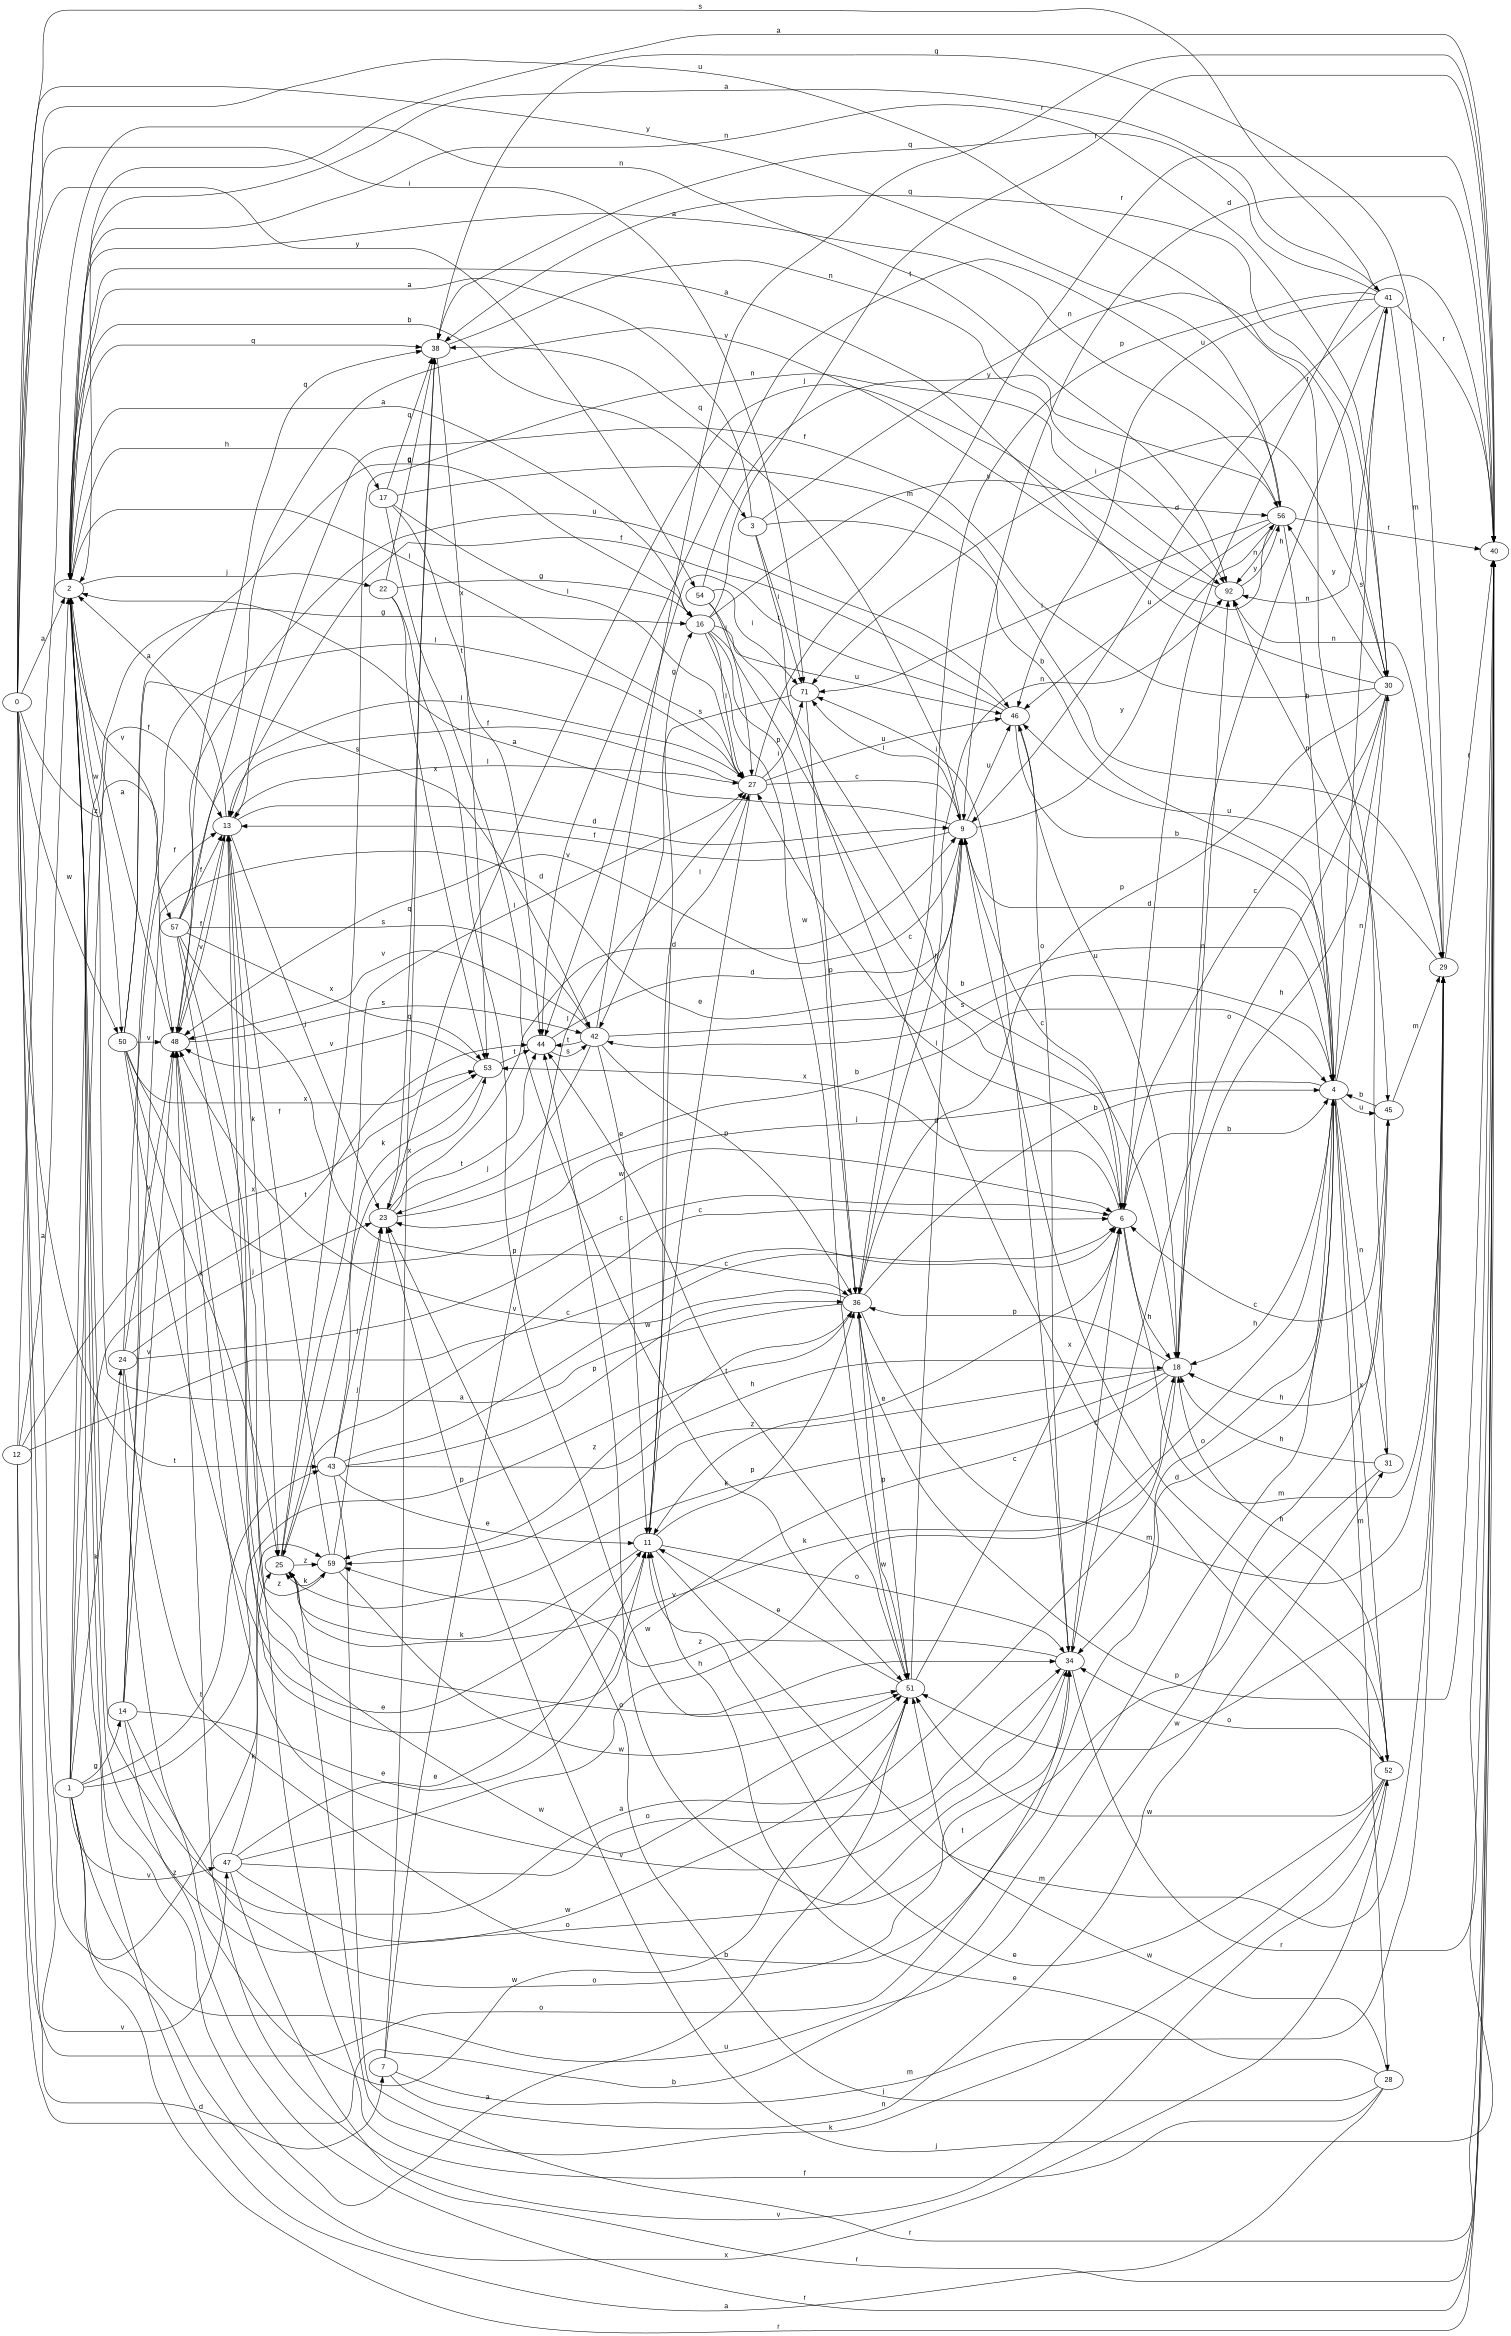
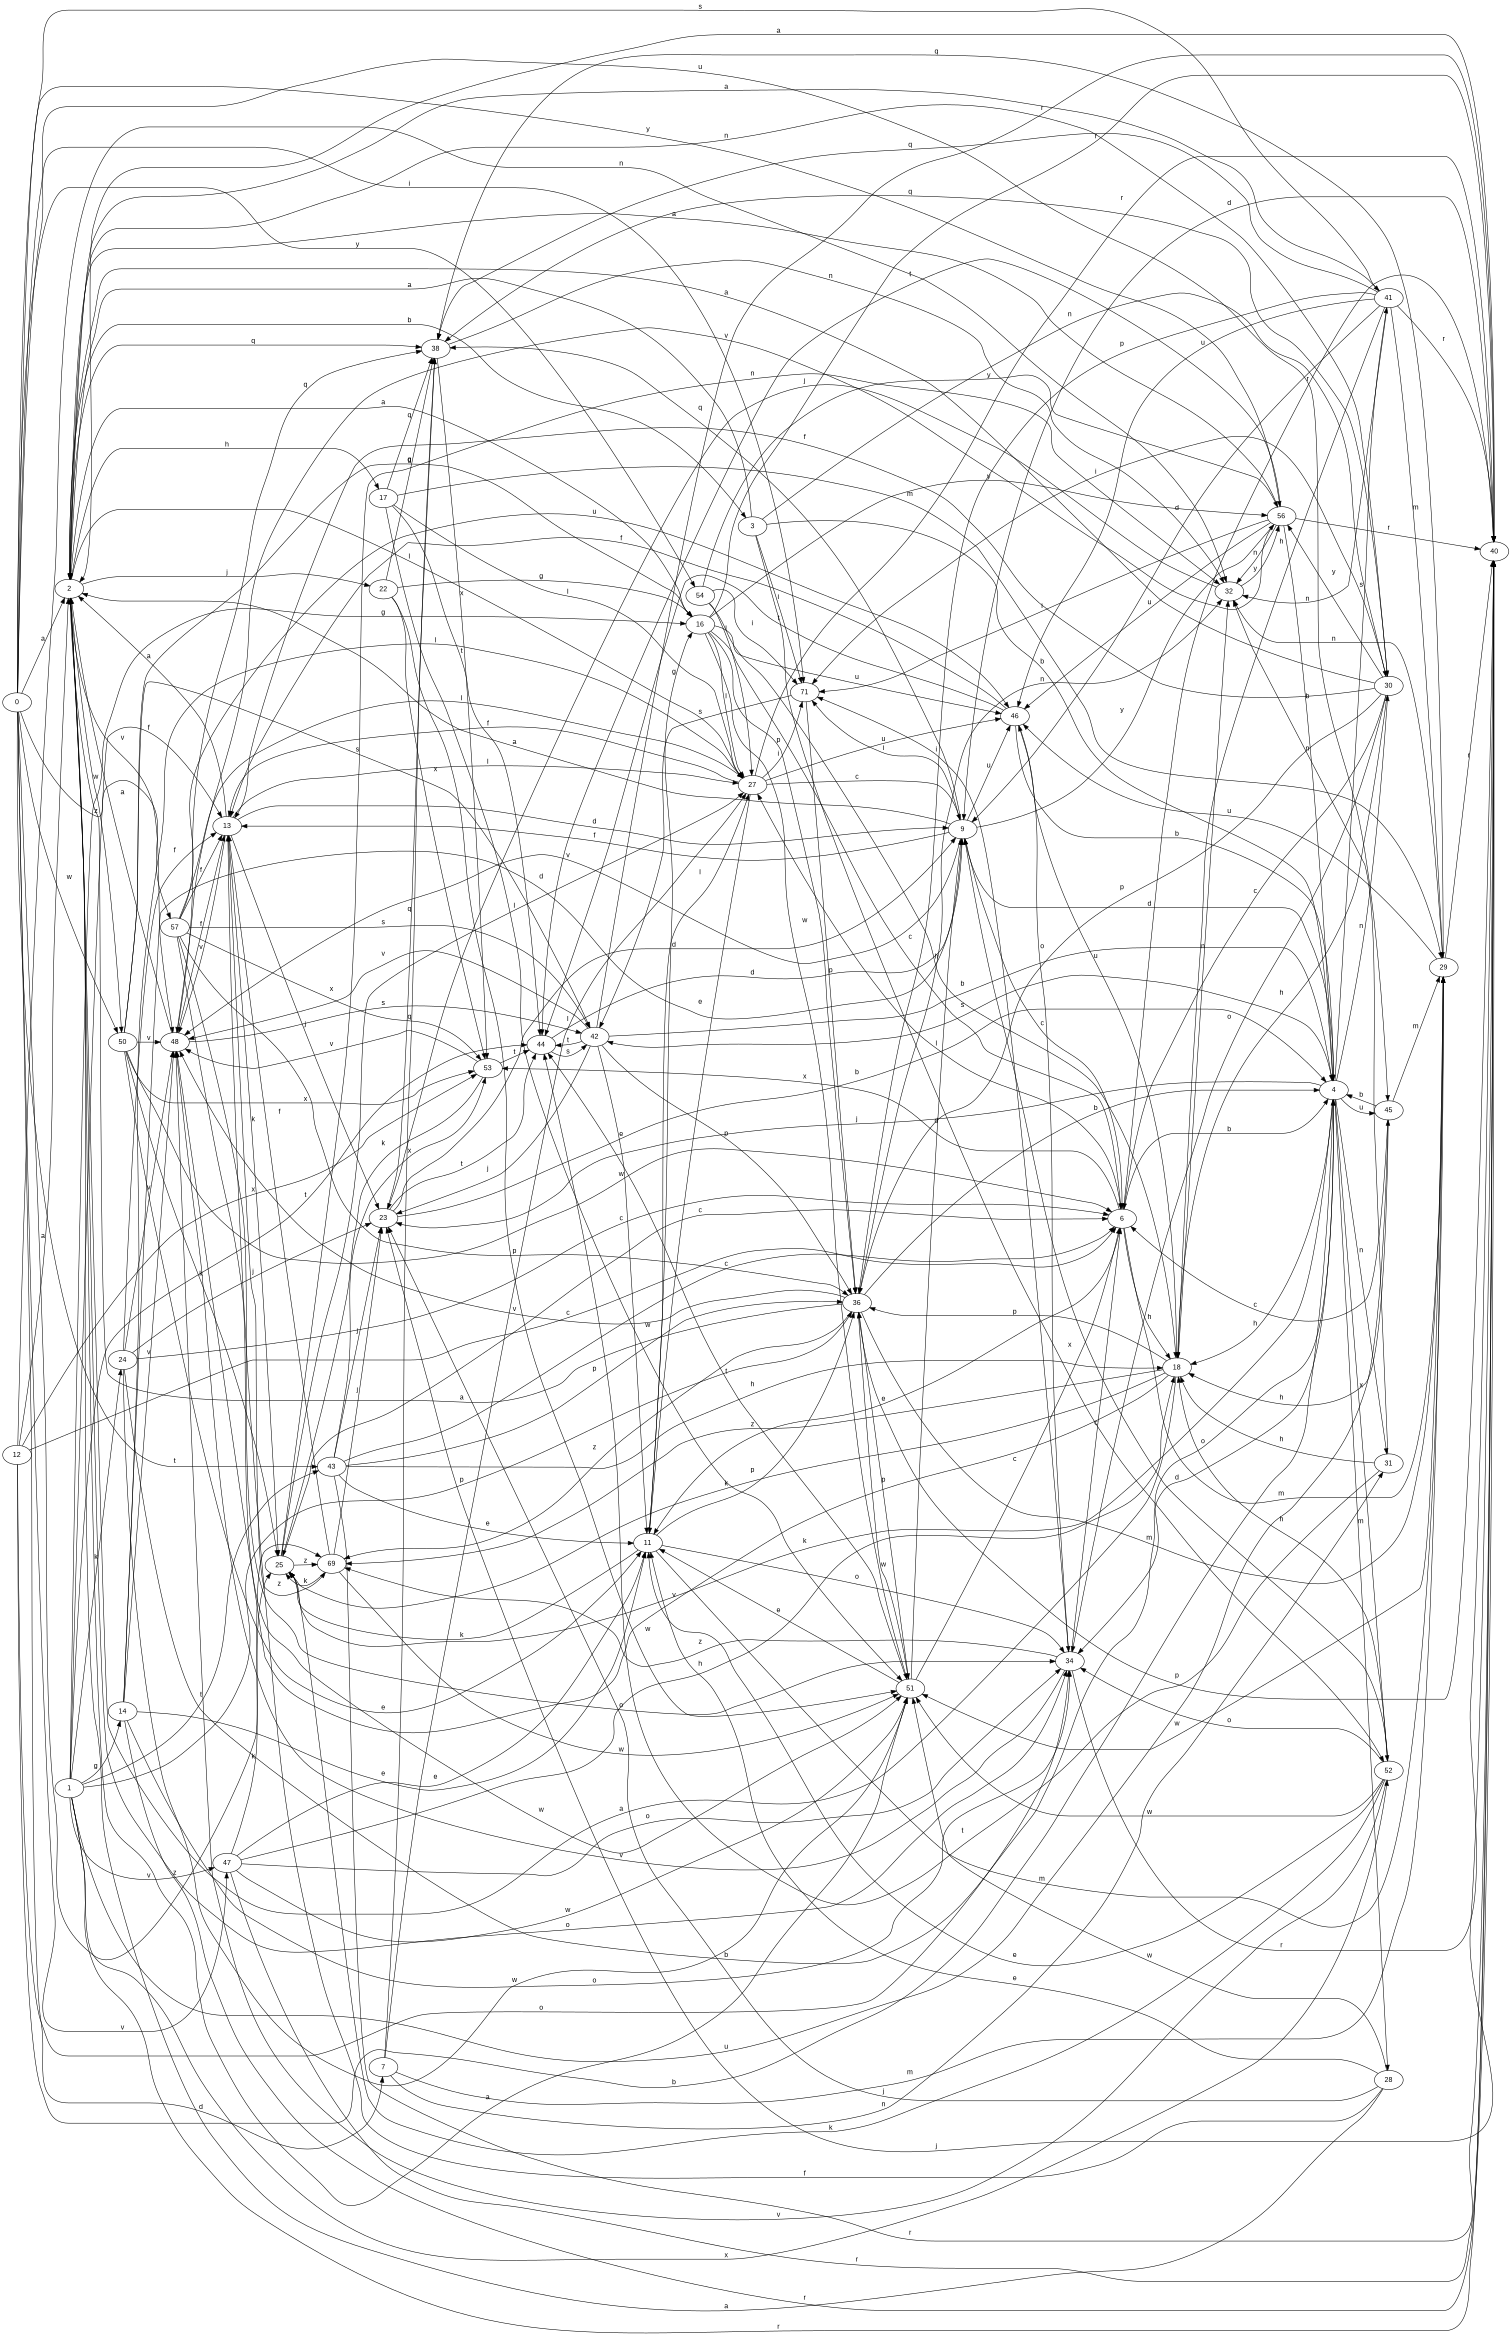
(1229, 591) -> (1229, 591)
(332, 1564) -> (332, 1564)
